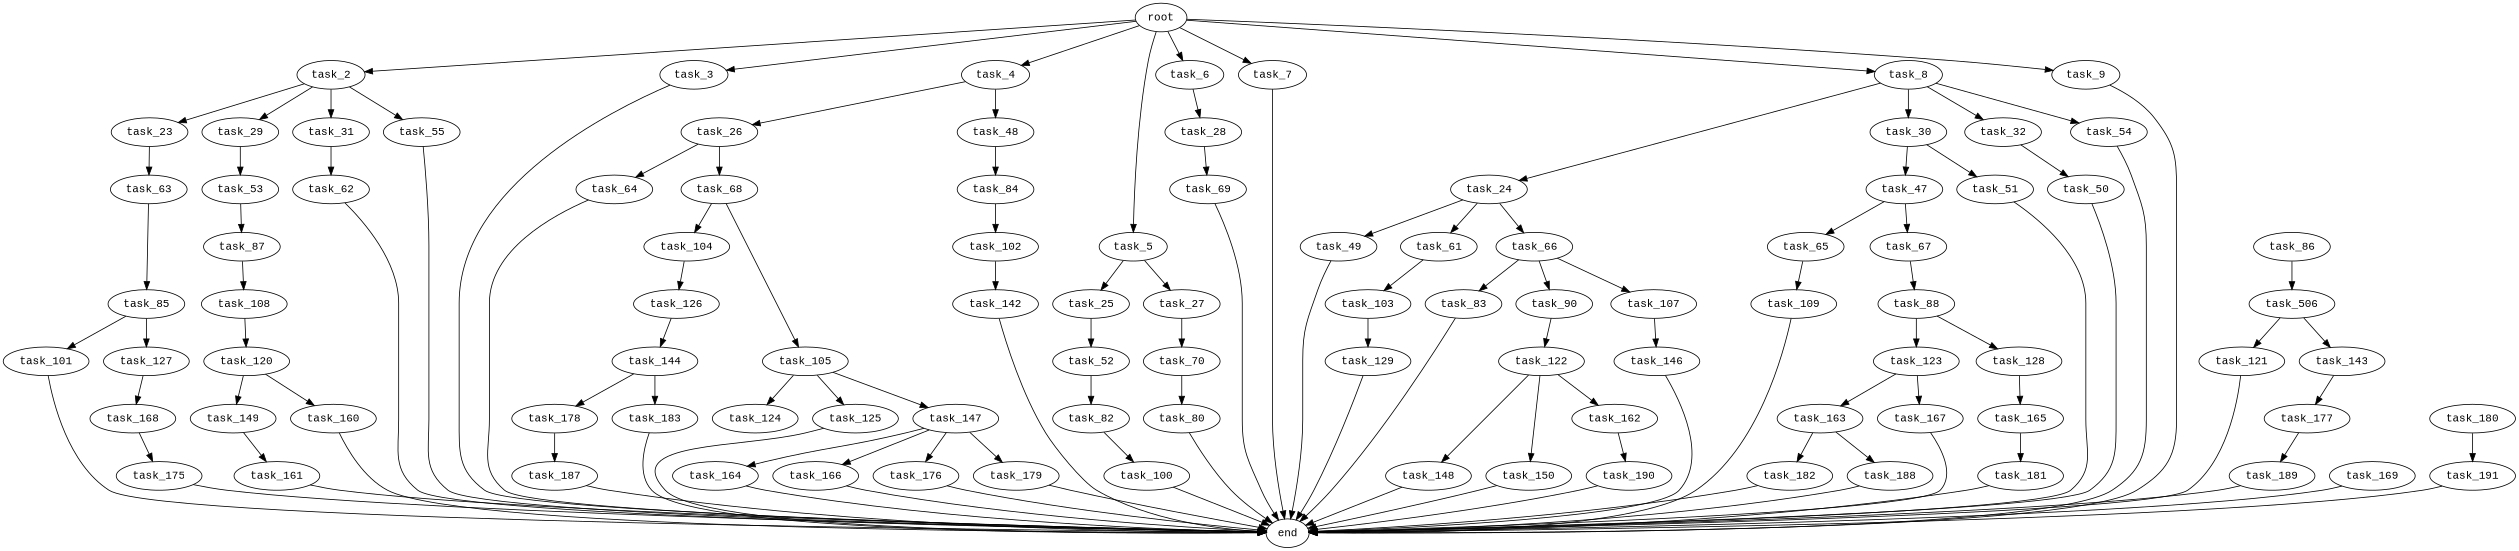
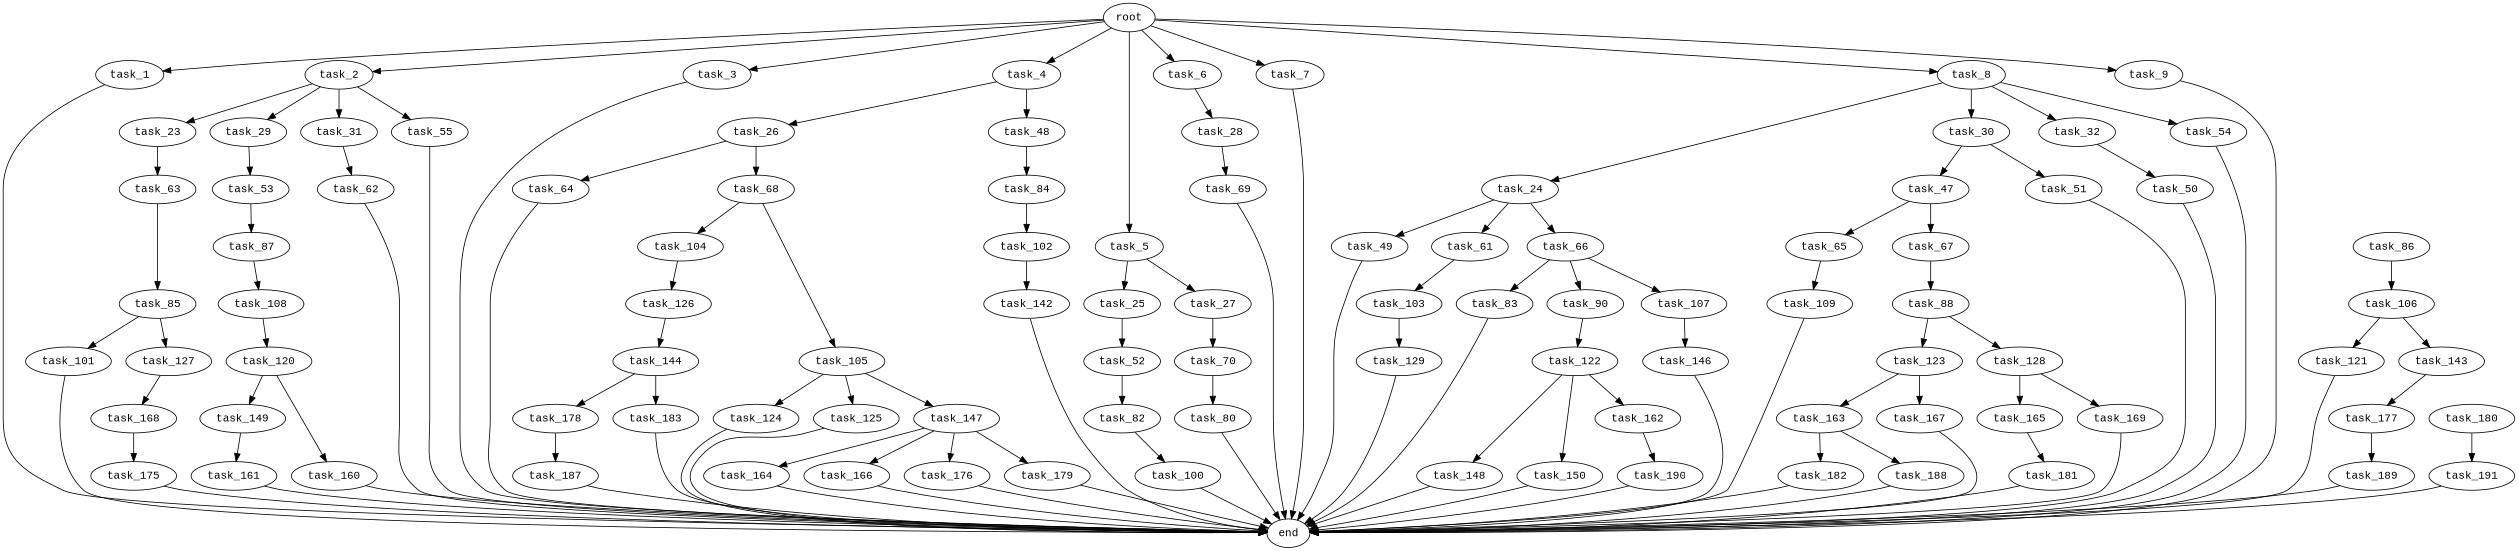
none -> (130, 75)
(2292, 304) -> (2391, 304)
none -> (2066, 388)
none -> (929, 527)
